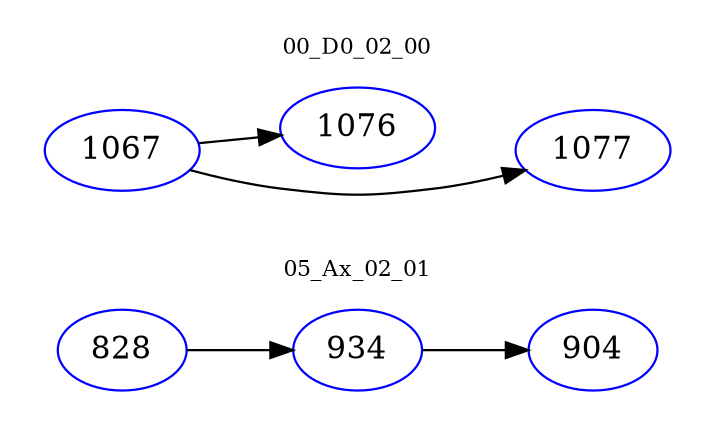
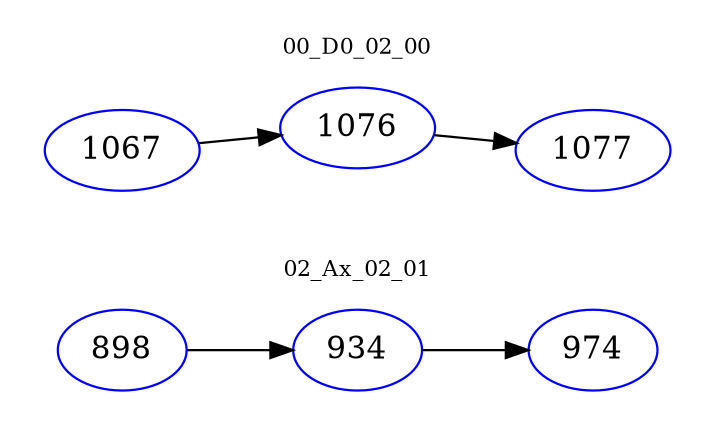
(346, 194) -> (464, 138)
(358, 270) -> (358, 270)
(122, 350) -> (122, 350)
(593, 350) -> (593, 350)
